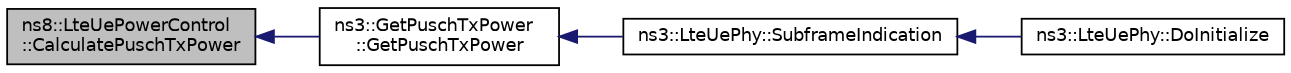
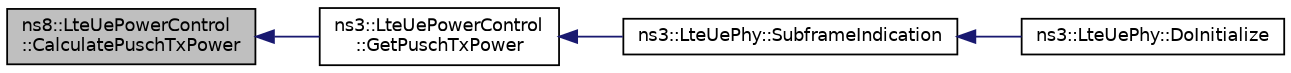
(439, 37) -> (439, 37)
